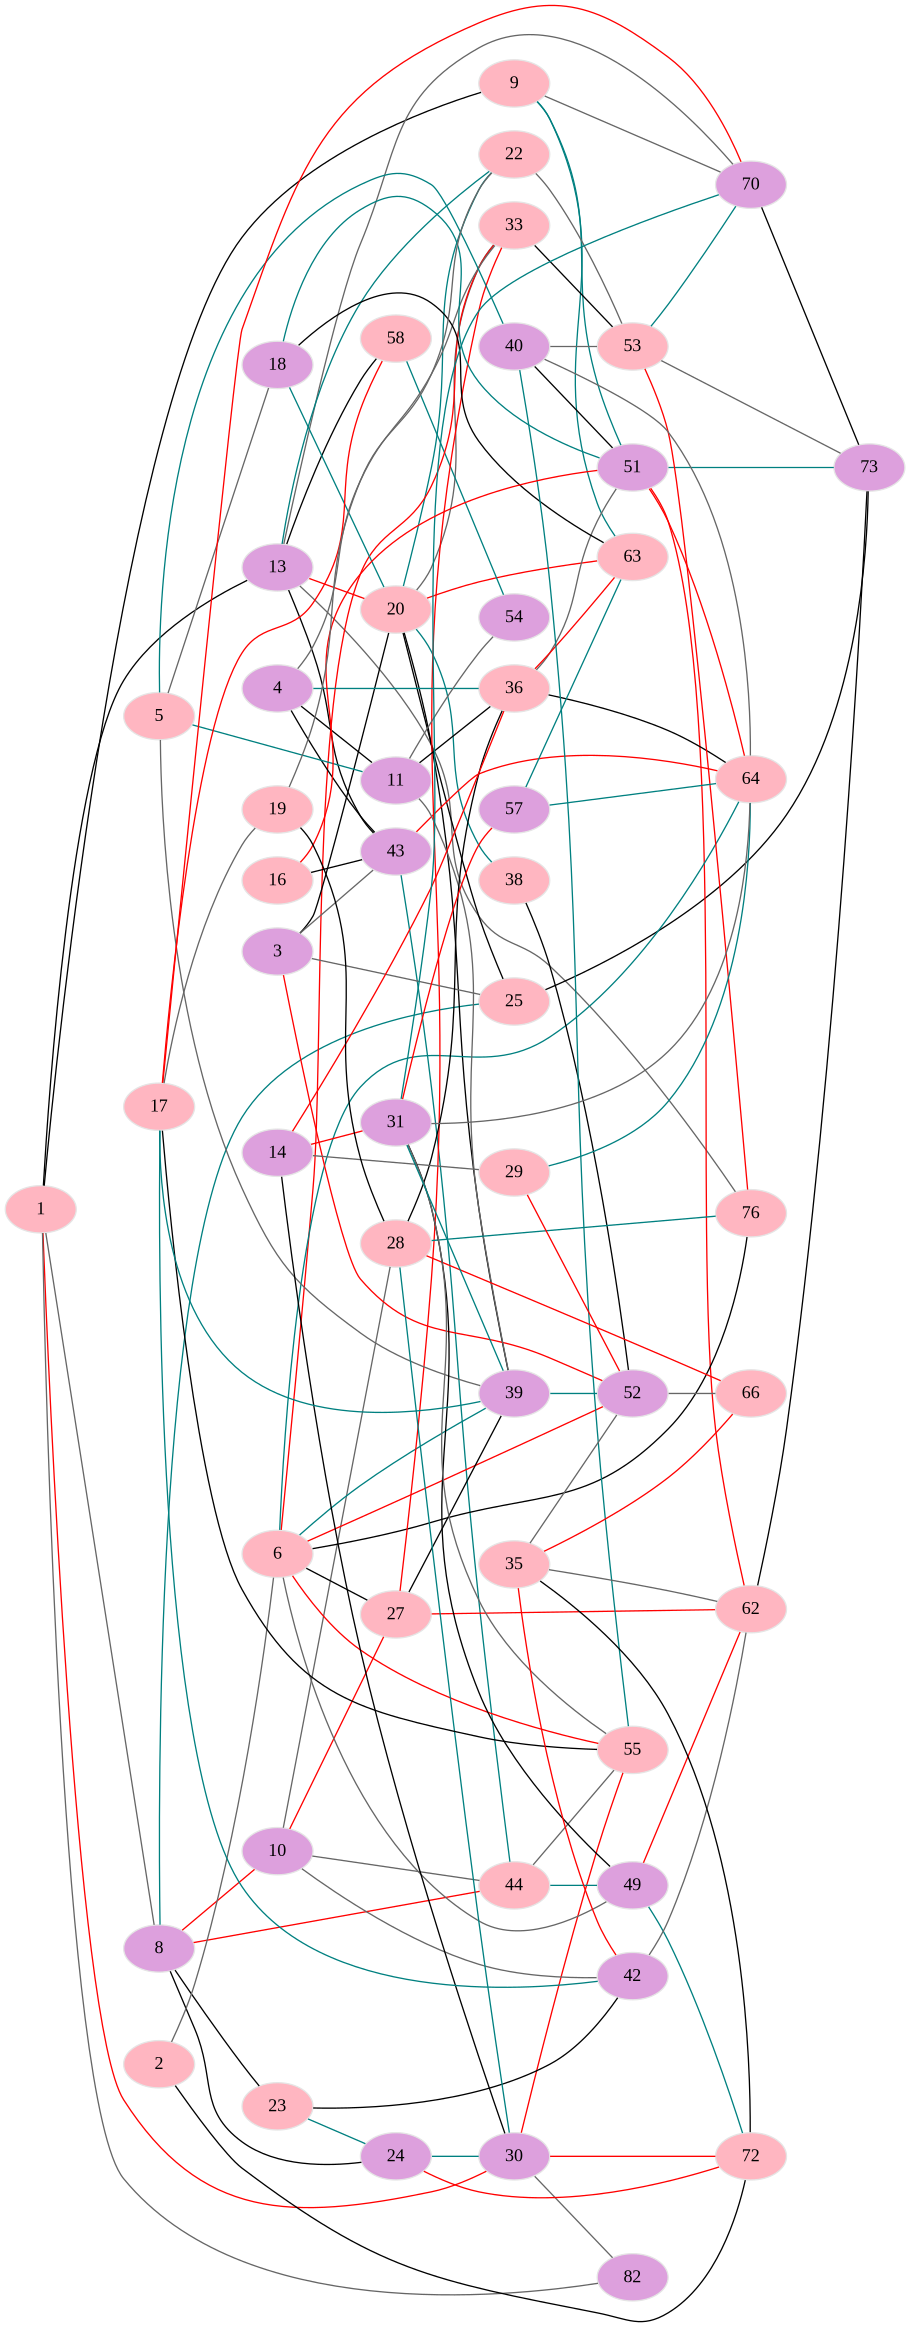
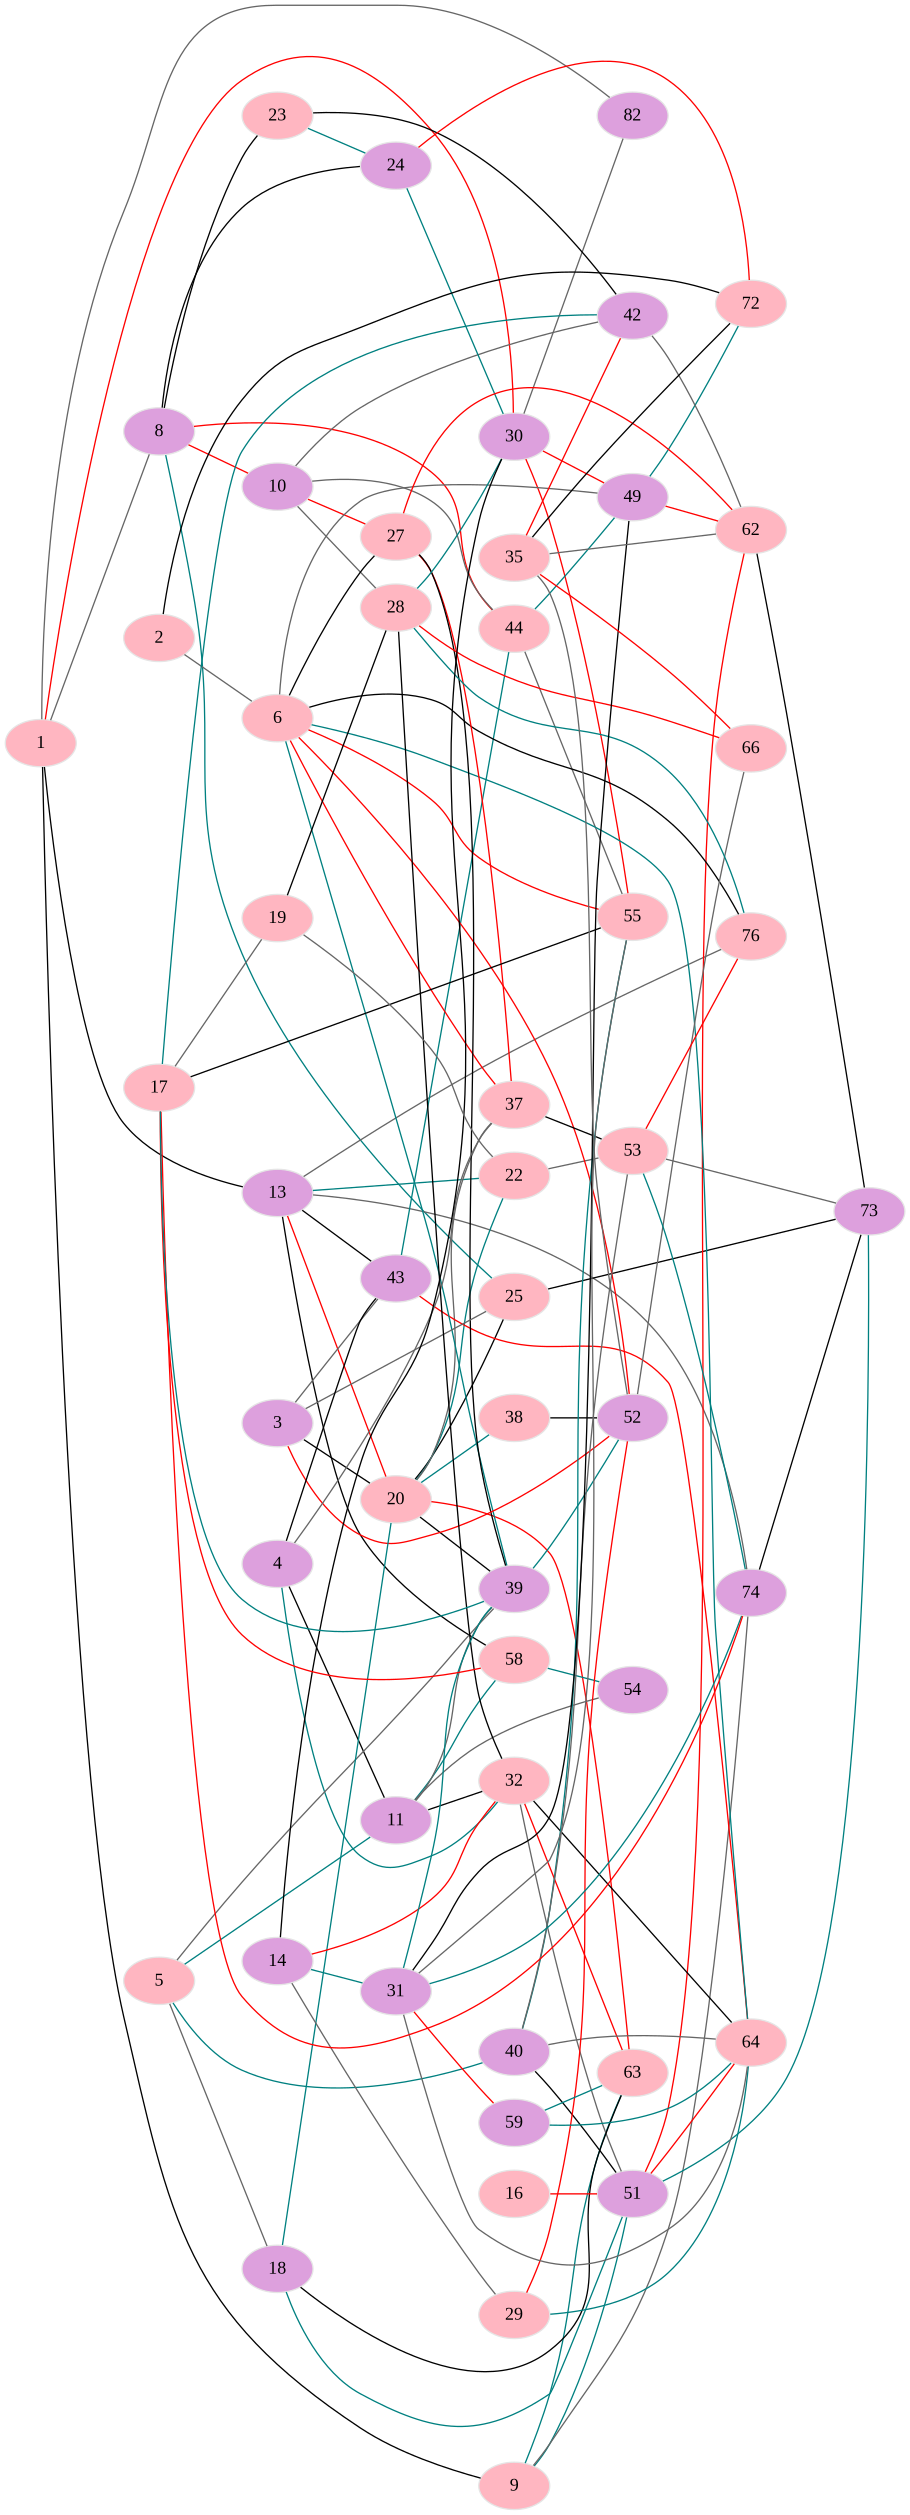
(751, 185) -> (751, 1593)
(514, 225) -> (514, 1105)
(514, 688) -> (514, 1781)
(514, 809) -> (514, 2123)
(337, 866) -> none
(343, 1136) -> (337, 1976)
none -> (455, 1740)
(633, 2156) -> (574, 467)
